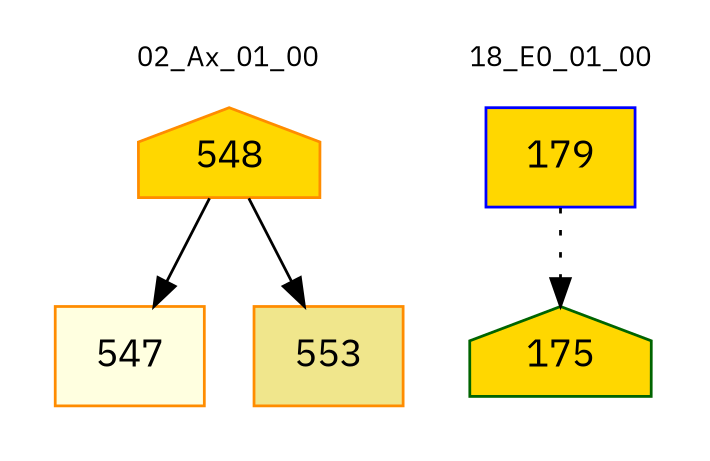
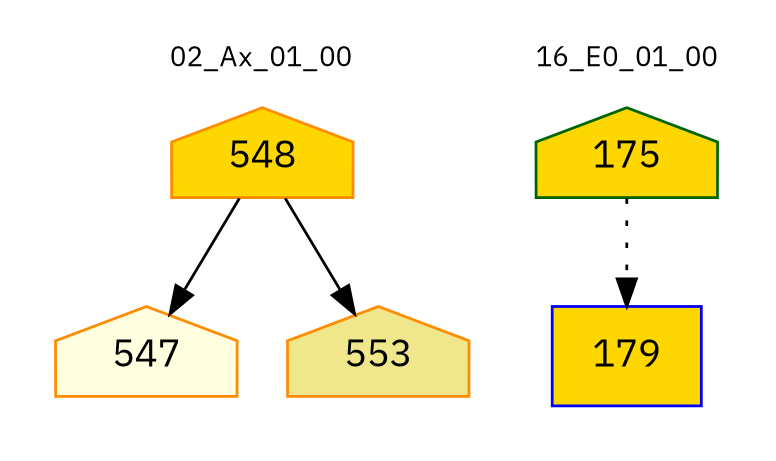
(562, 59) -> (628, 59)
(561, 243) -> (627, 238)
(130, 356) -> (146, 356)
(329, 356) -> (378, 356)
